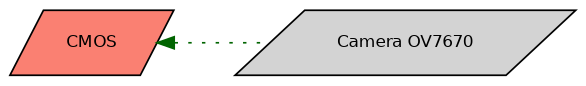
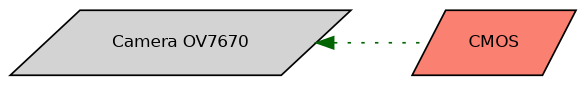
(222, 43) -> (381, 43)
